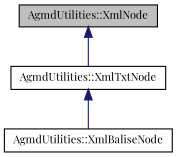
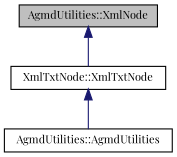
(88, 78) -> (88, 78)
(88, 140) -> (88, 140)
